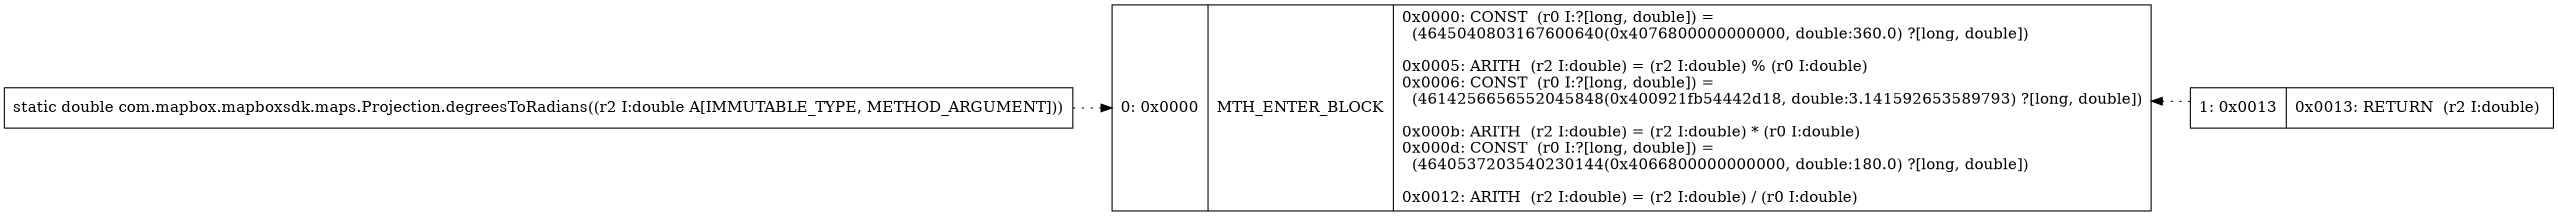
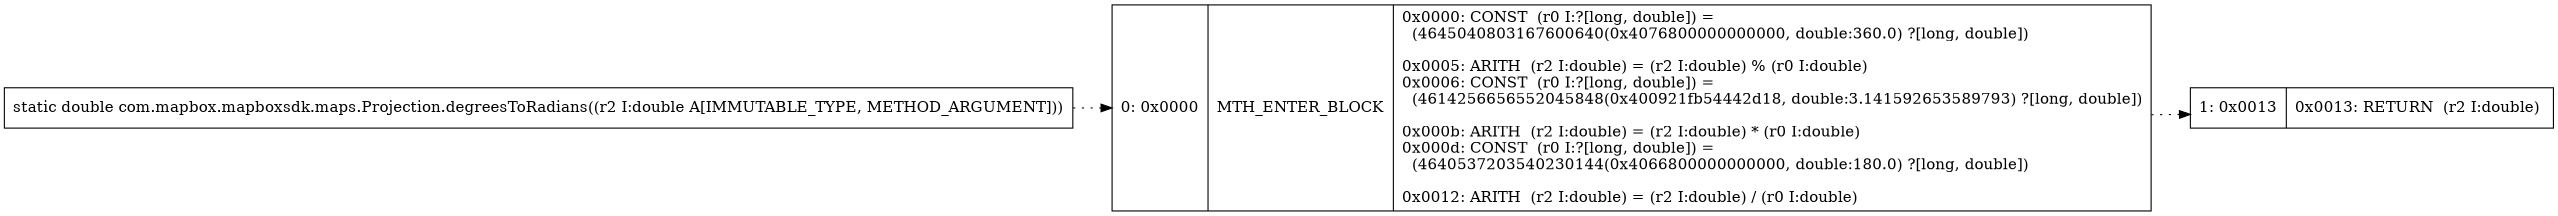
(2176, 101) -> (2165, 115)
